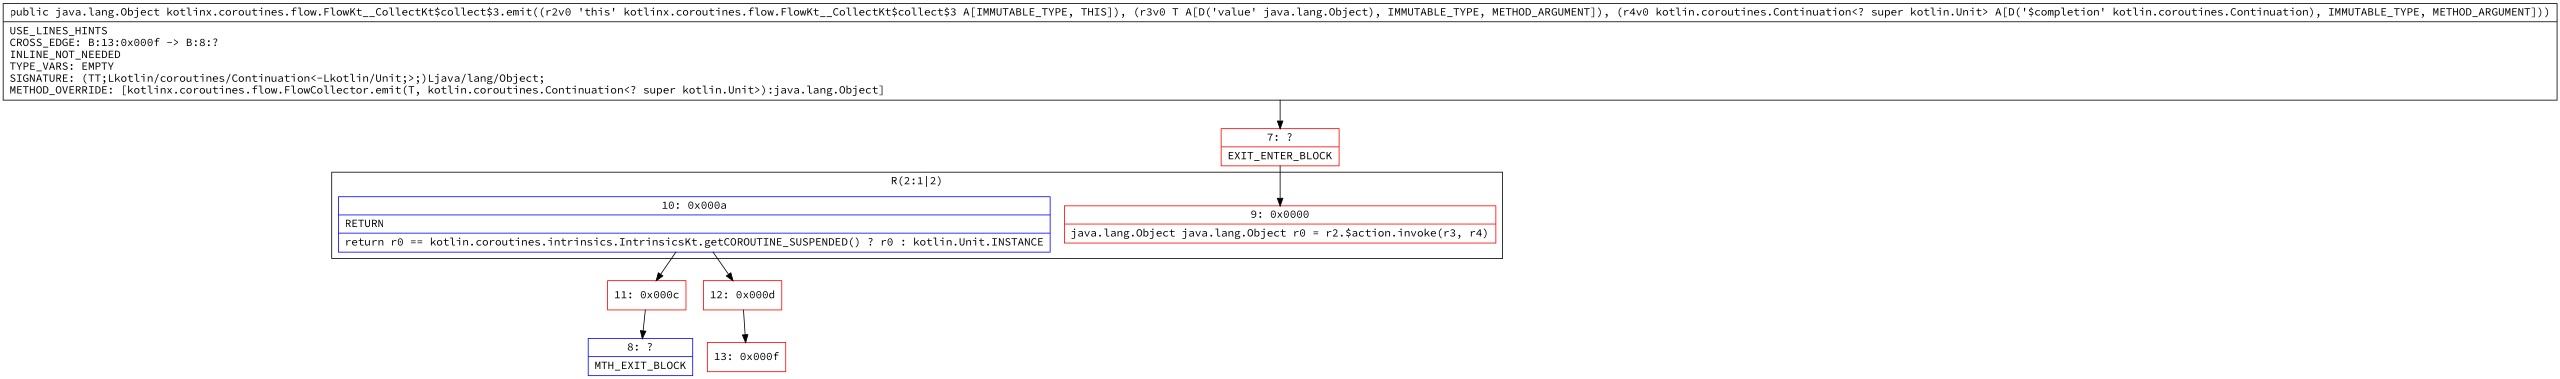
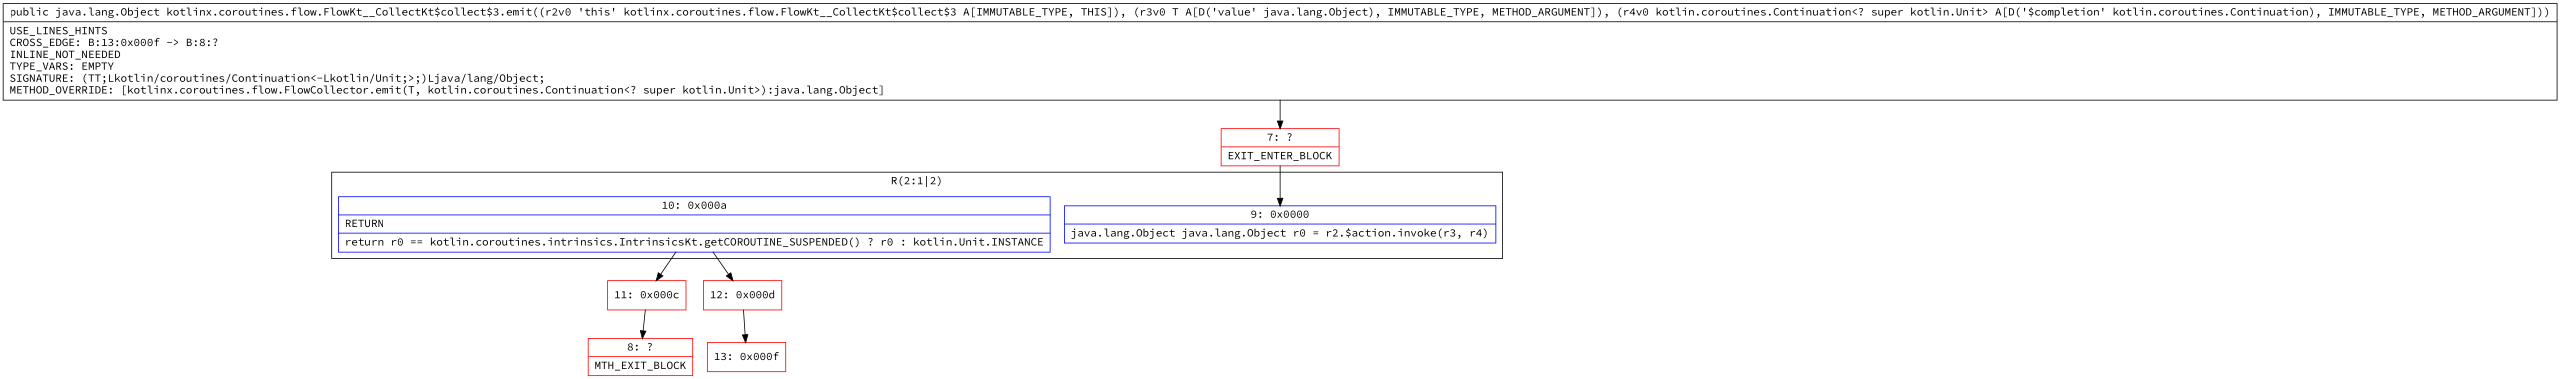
(1280, 224) -> (1280, 224)
(640, 357) -> (640, 357)
